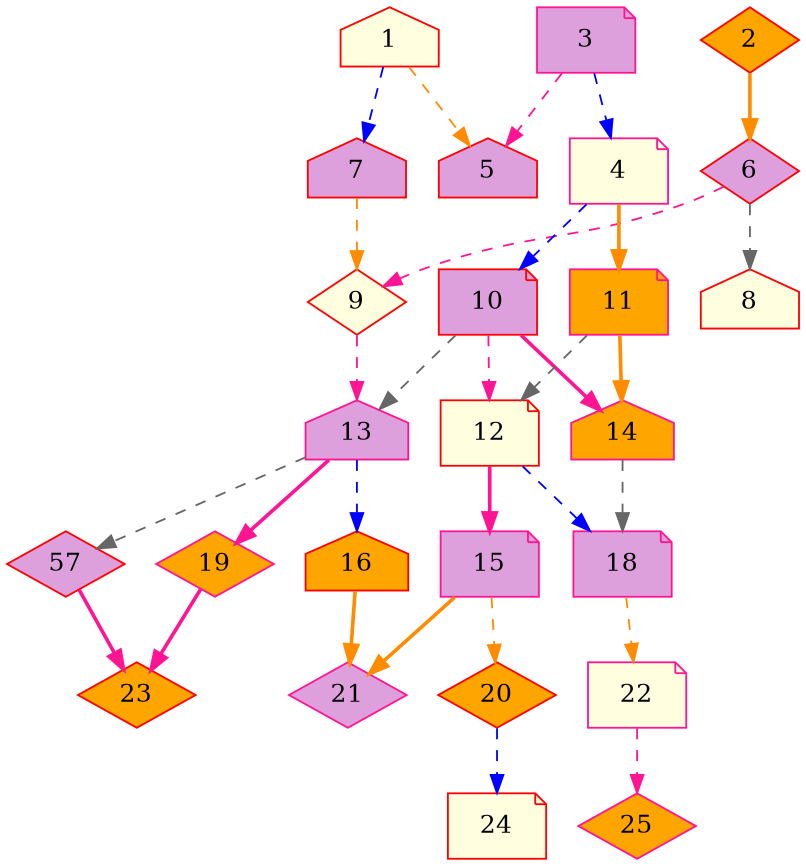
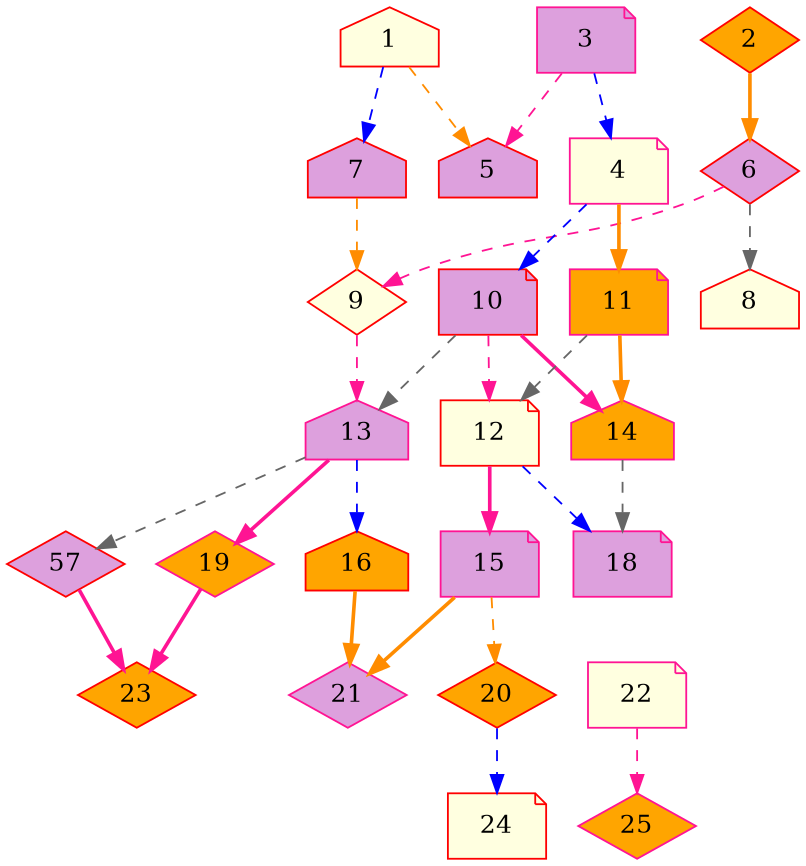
(629, 621) -> none
